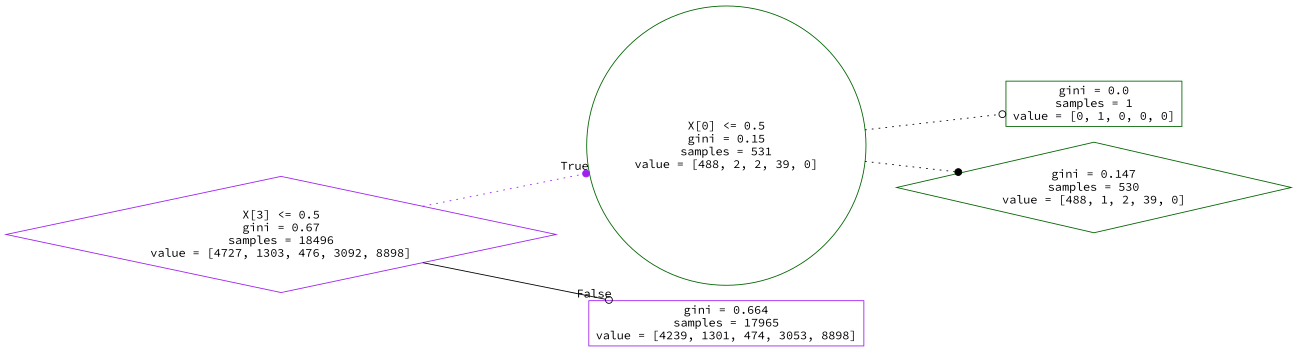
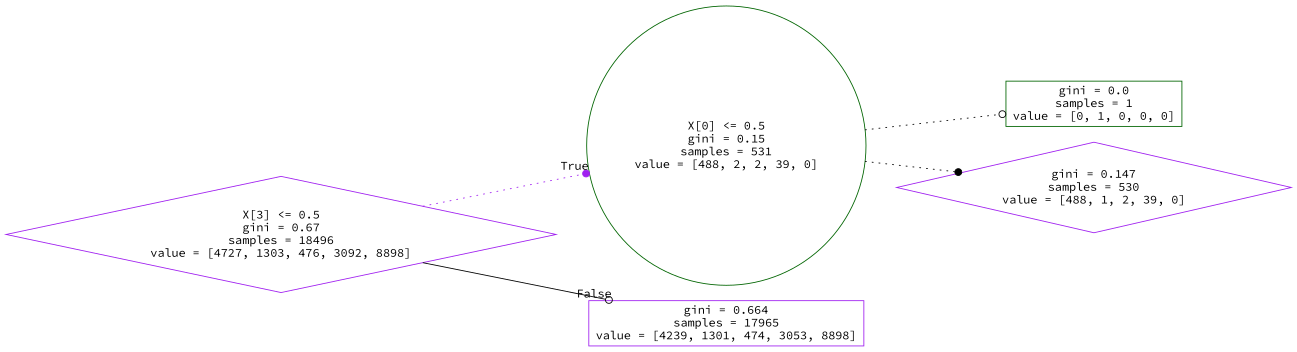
(1094, 187) -> (1094, 187)
